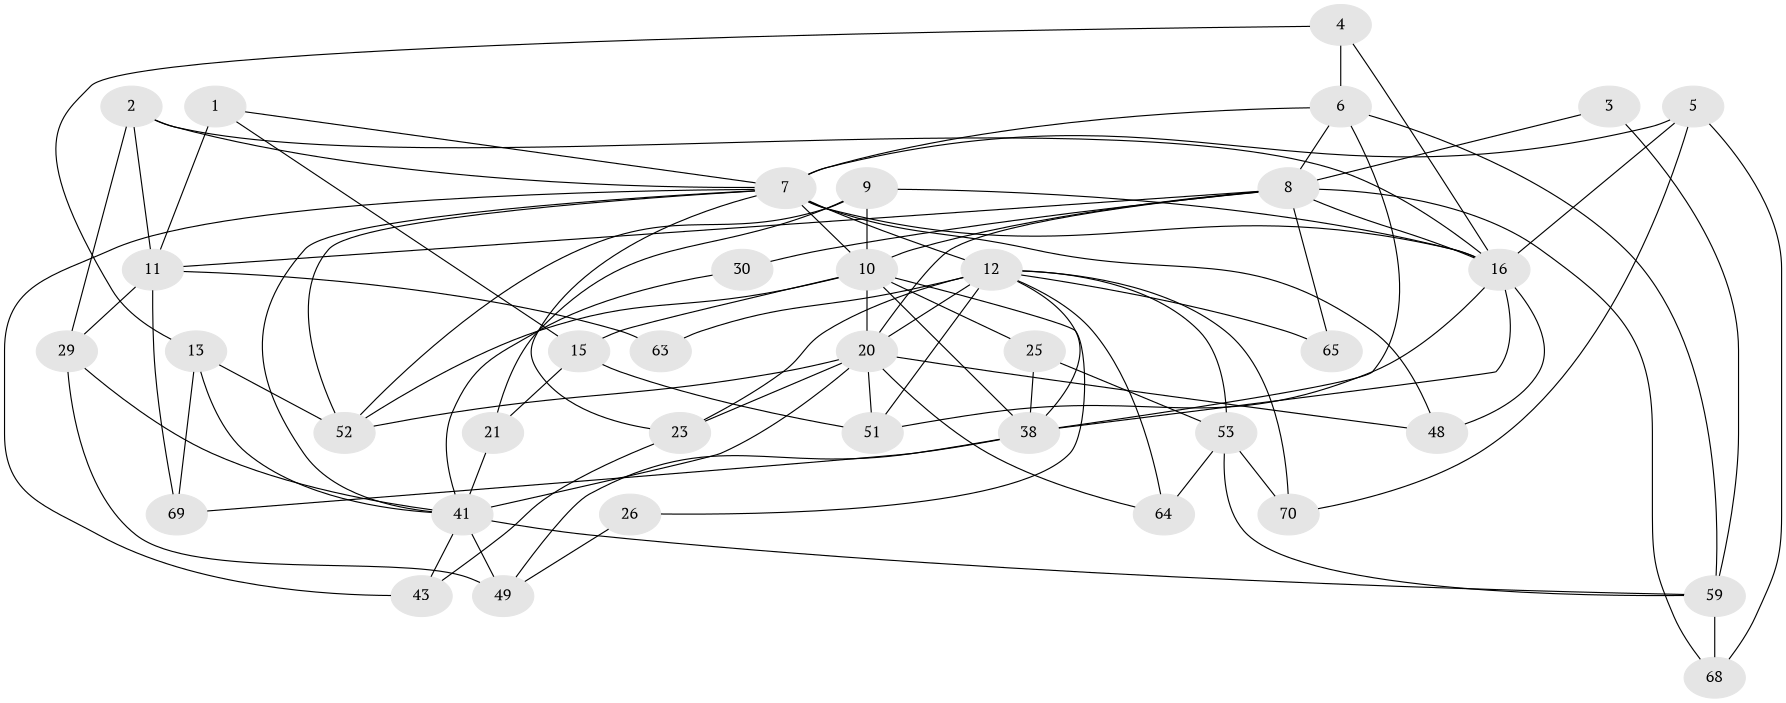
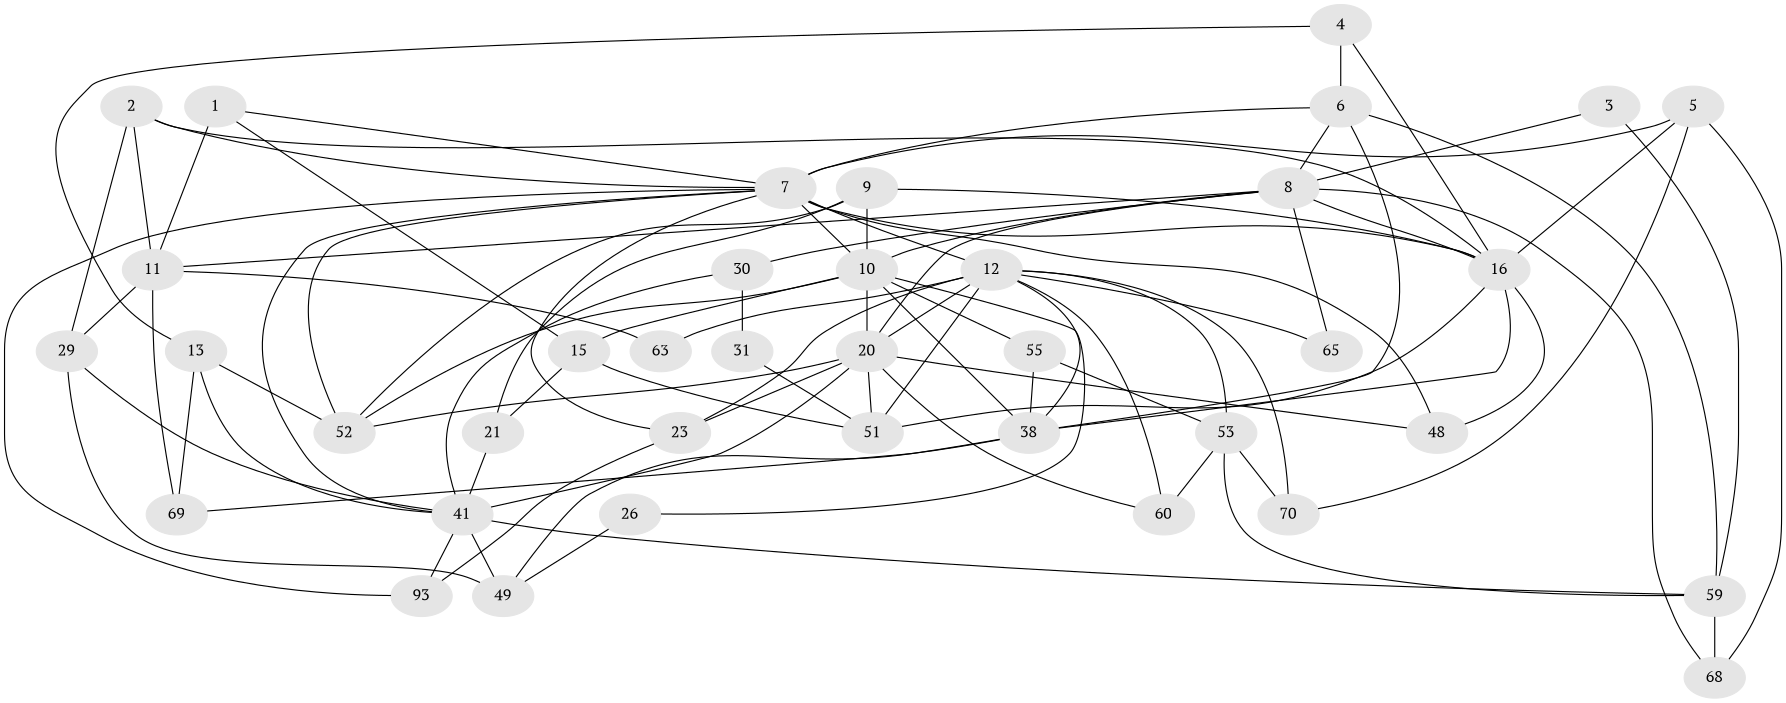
none -> (742, 351)
(1035, 351) -> (1035, 351)
(1164, 515) -> (1164, 515)
(422, 596) -> (422, 596)
